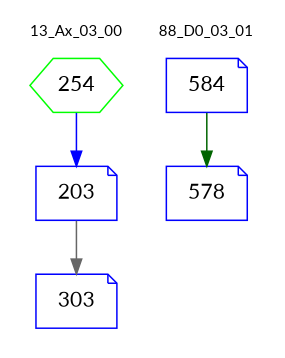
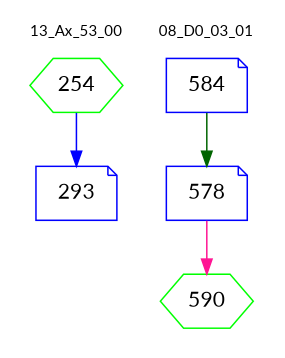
(76, 32) -> (76, 32)
(207, 32) -> (207, 32)
(76, 193) -> (76, 193)
(76, 301) -> none
none -> (207, 301)
